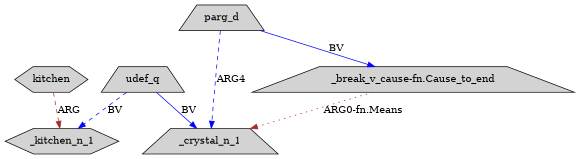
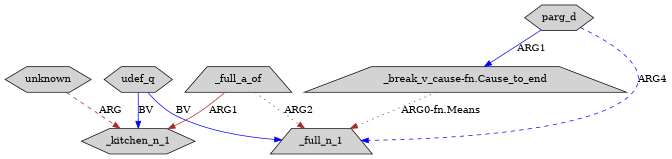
(222, 18) -> (559, 18)
(336, 49) -> (532, 49)
(51, 79) -> (48, 79)
(143, 79) -> (138, 79)
none -> (238, 79)
(105, 108) -> (138, 107)
(210, 141) -> (321, 141)
